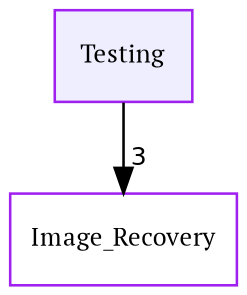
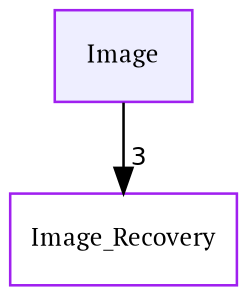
(124, 56) -> (124, 56)
